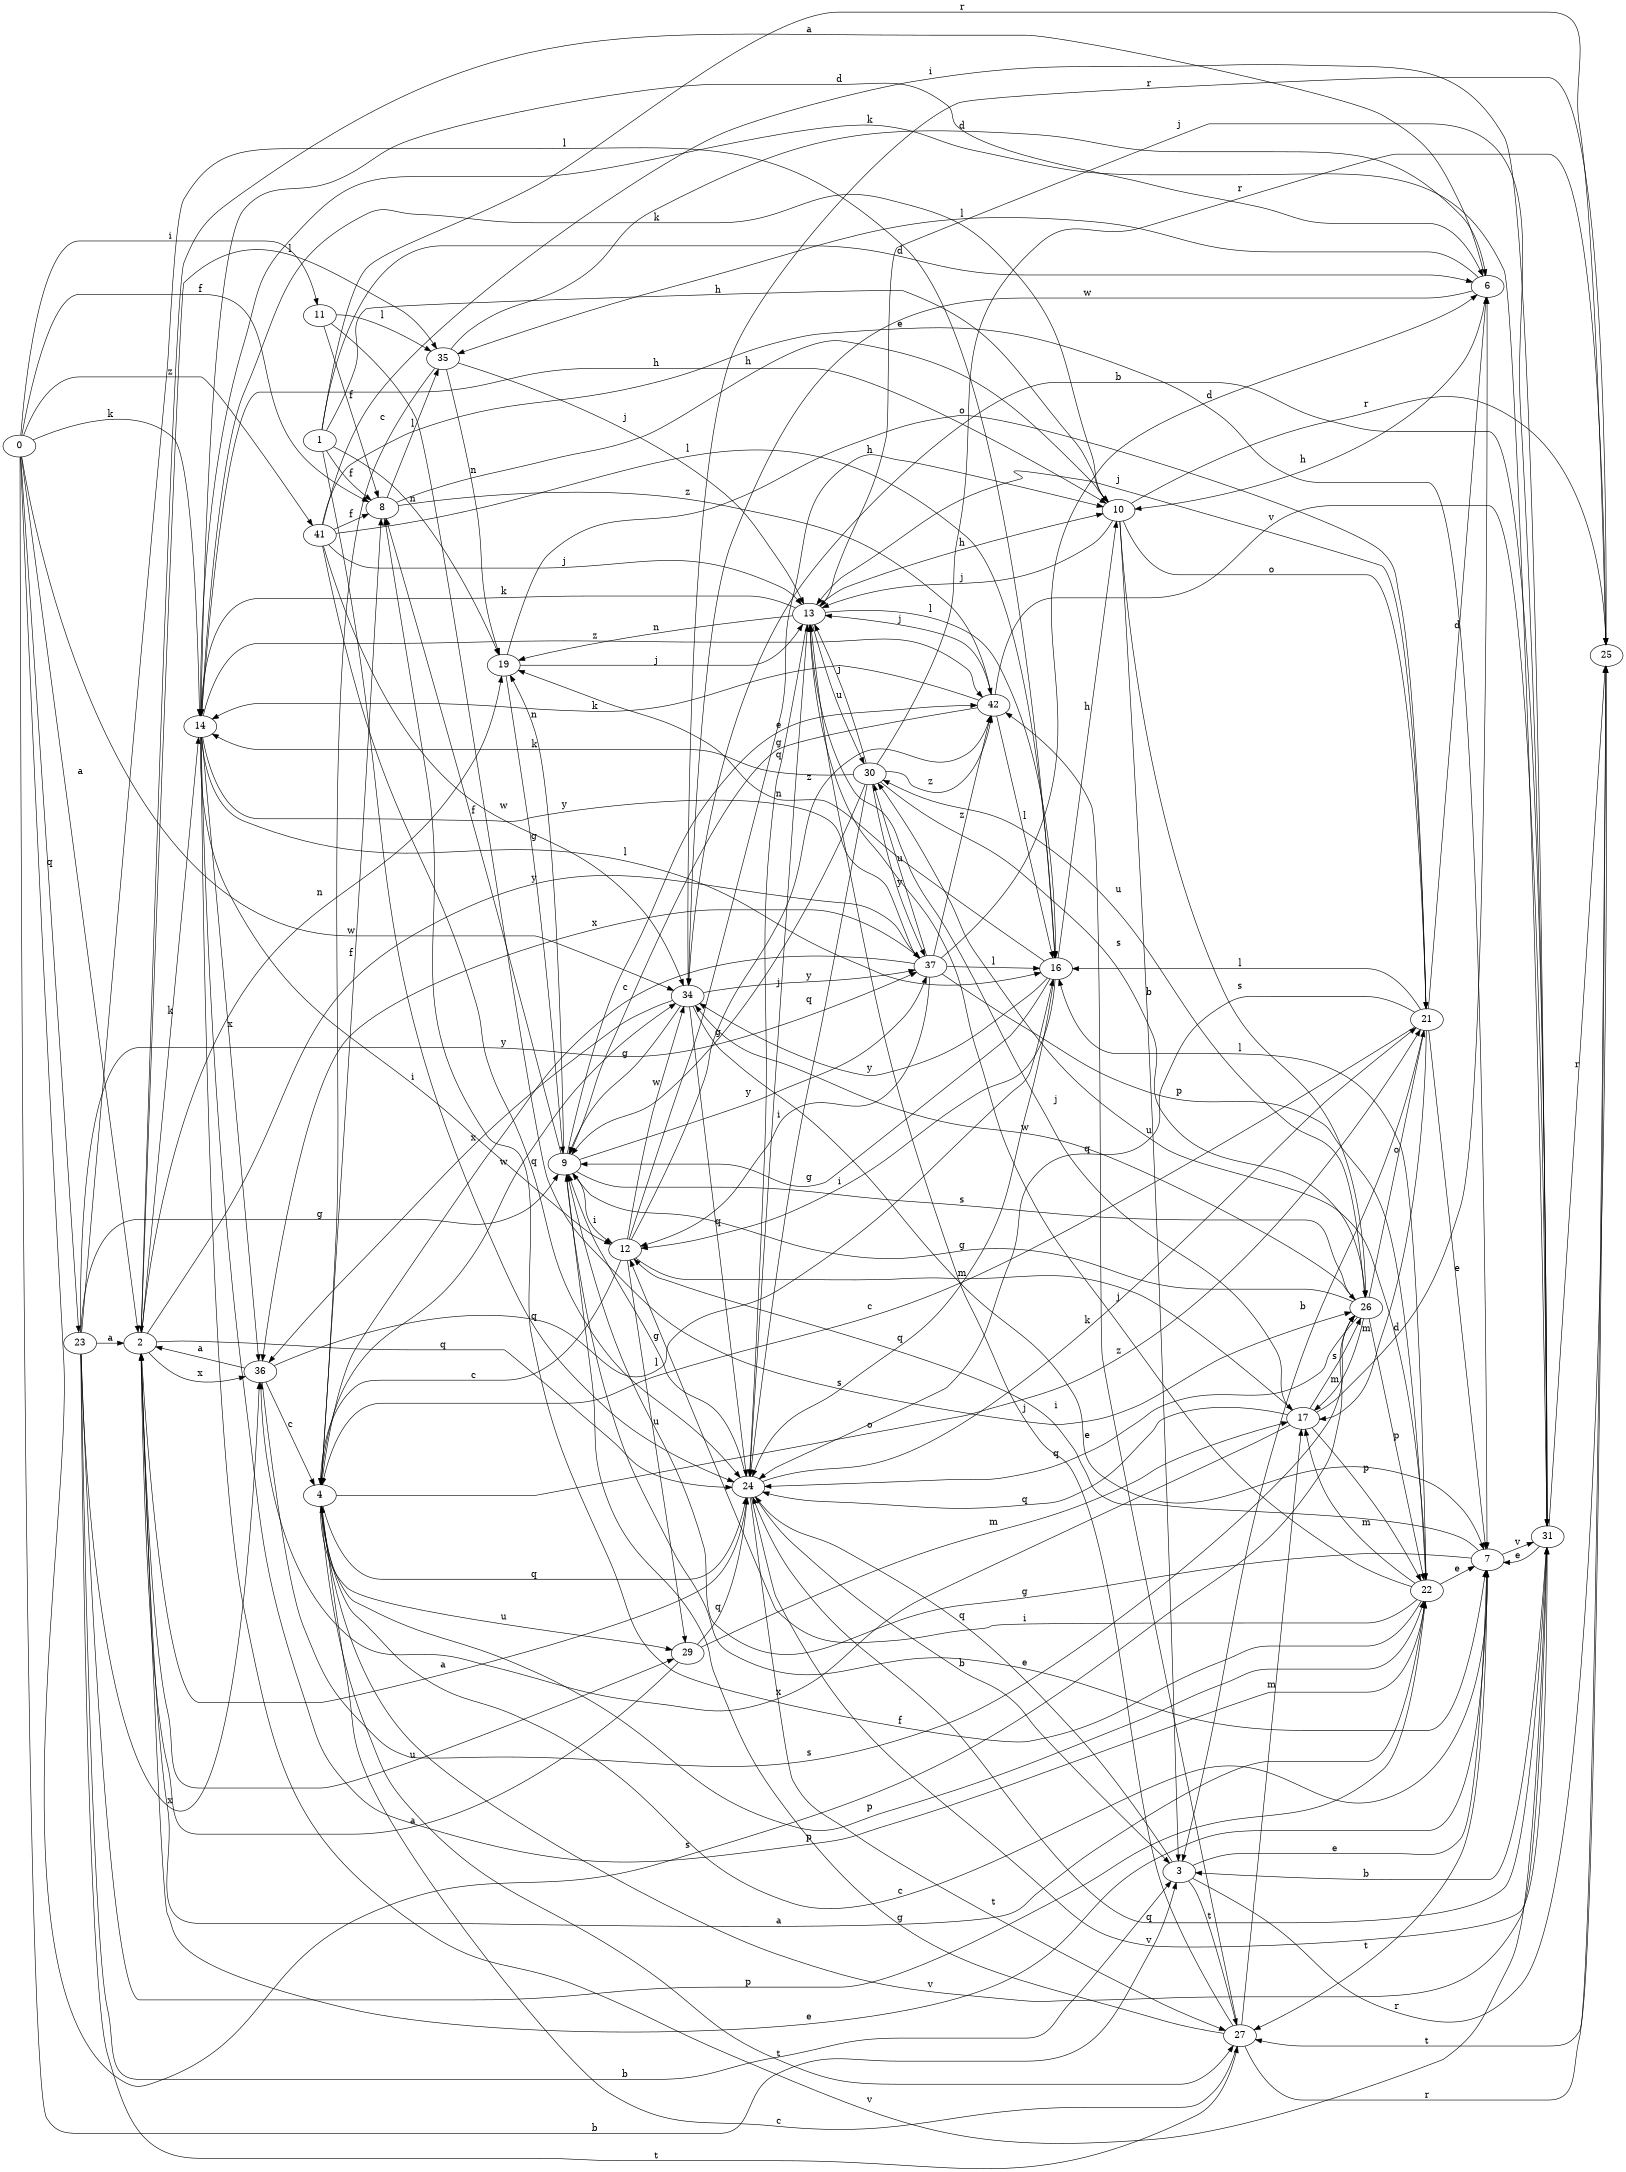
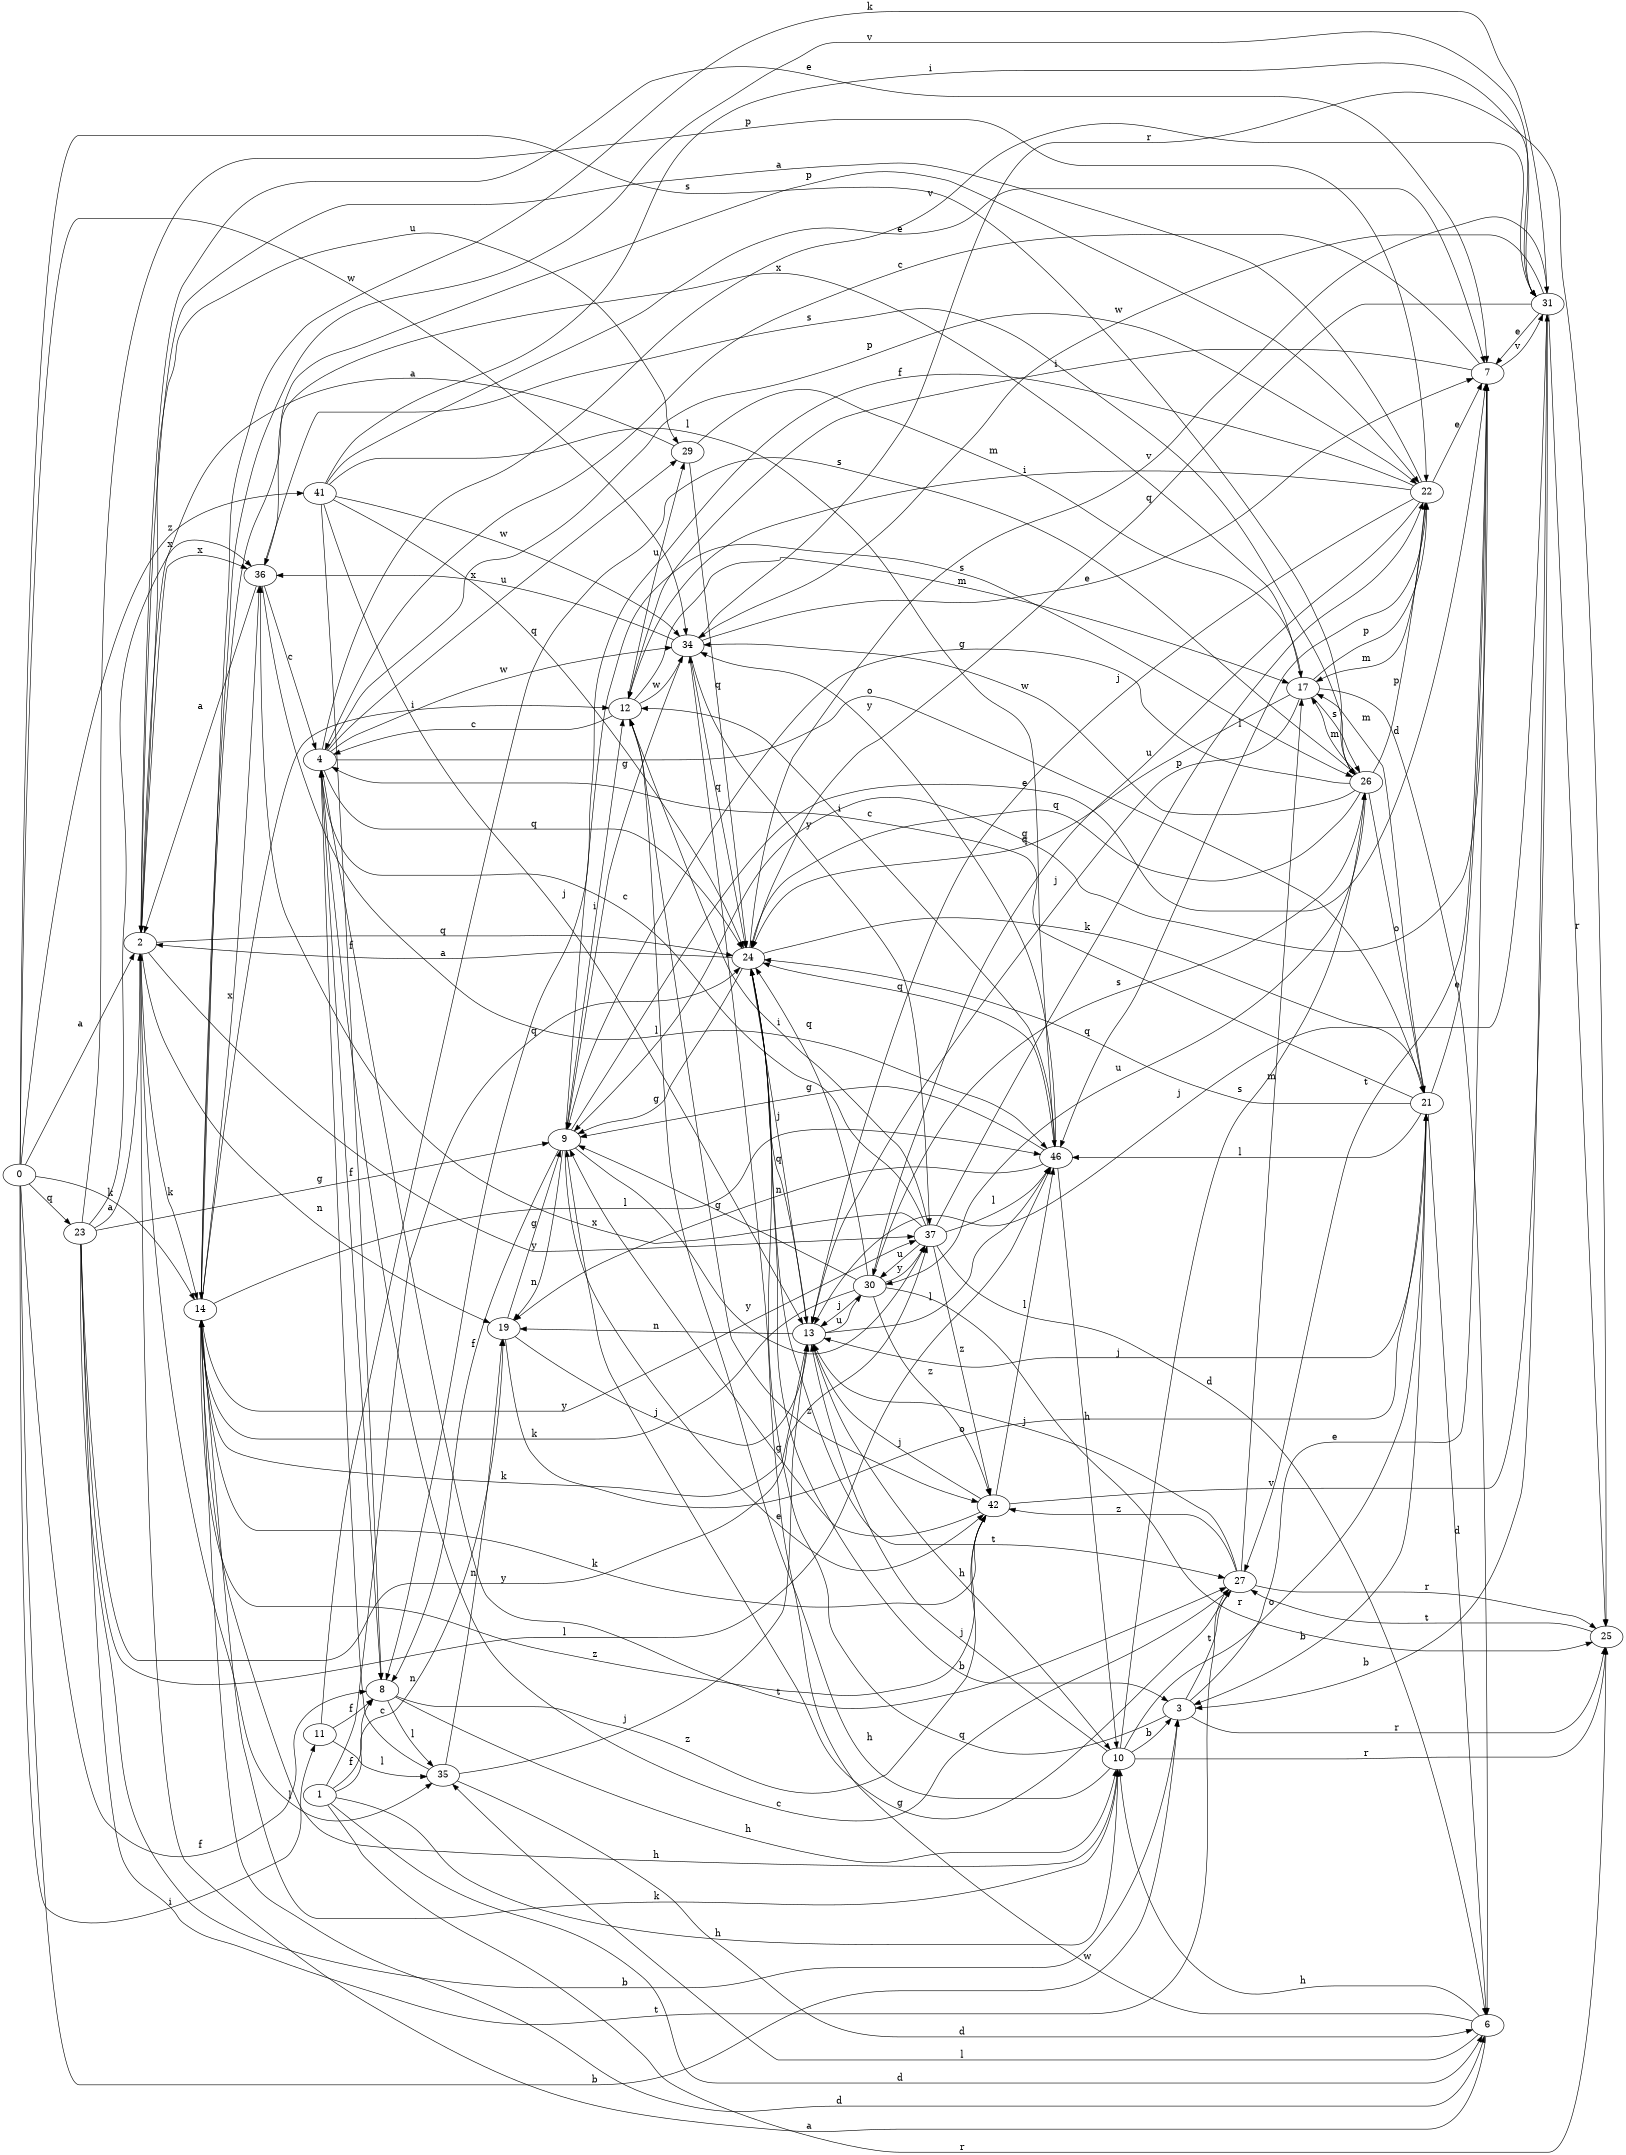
(1119, 378) -> (1119, 310)
(778, 725) -> (739, 1414)
(1056, 969) -> (1056, 1157)
